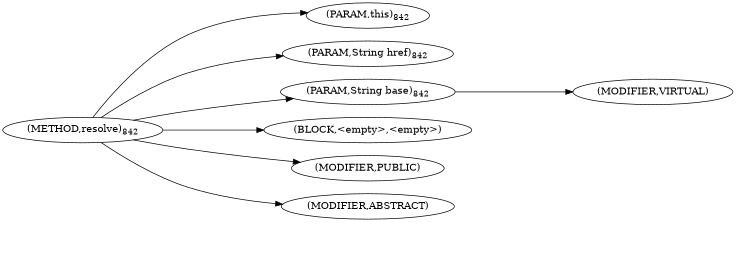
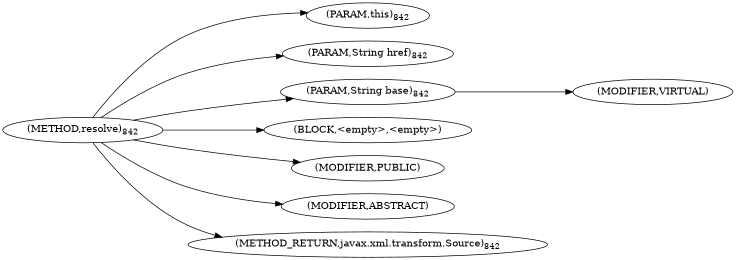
none -> (368, 245)
